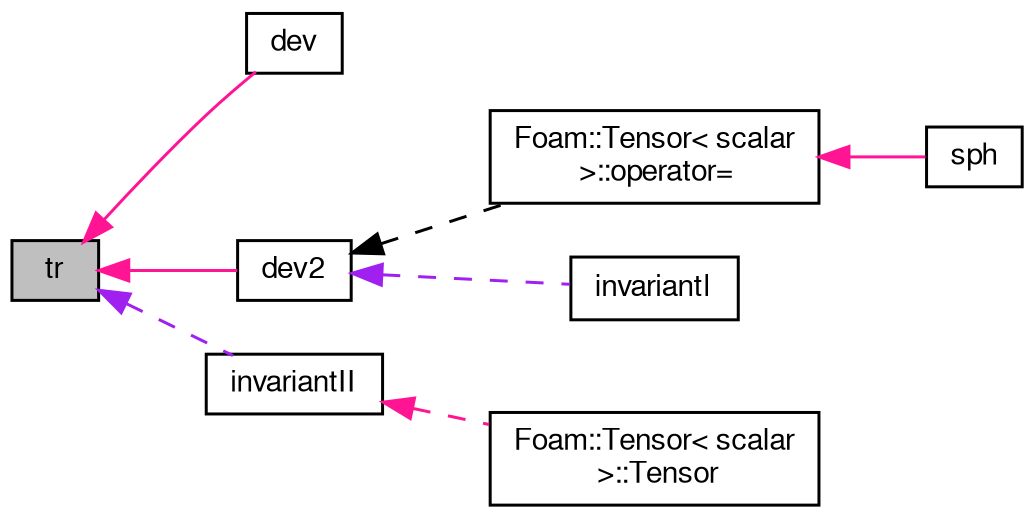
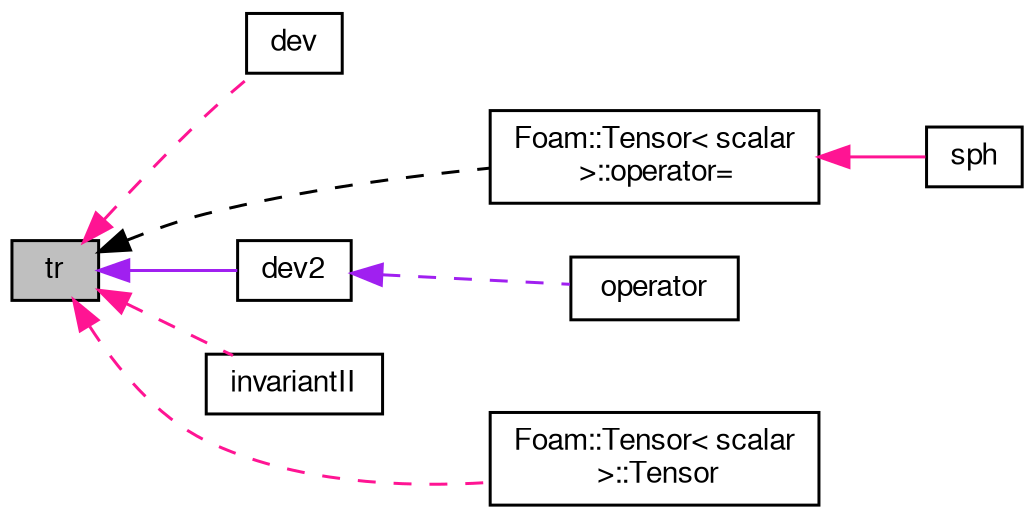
(177, 143) -> (177, 143)
(446, 223) -> (306, 193)
(183, 270) -> (183, 270)
(655, 288) -> (655, 288)
(180, 330) -> (180, 330)
(451, 416) -> (264, 463)
